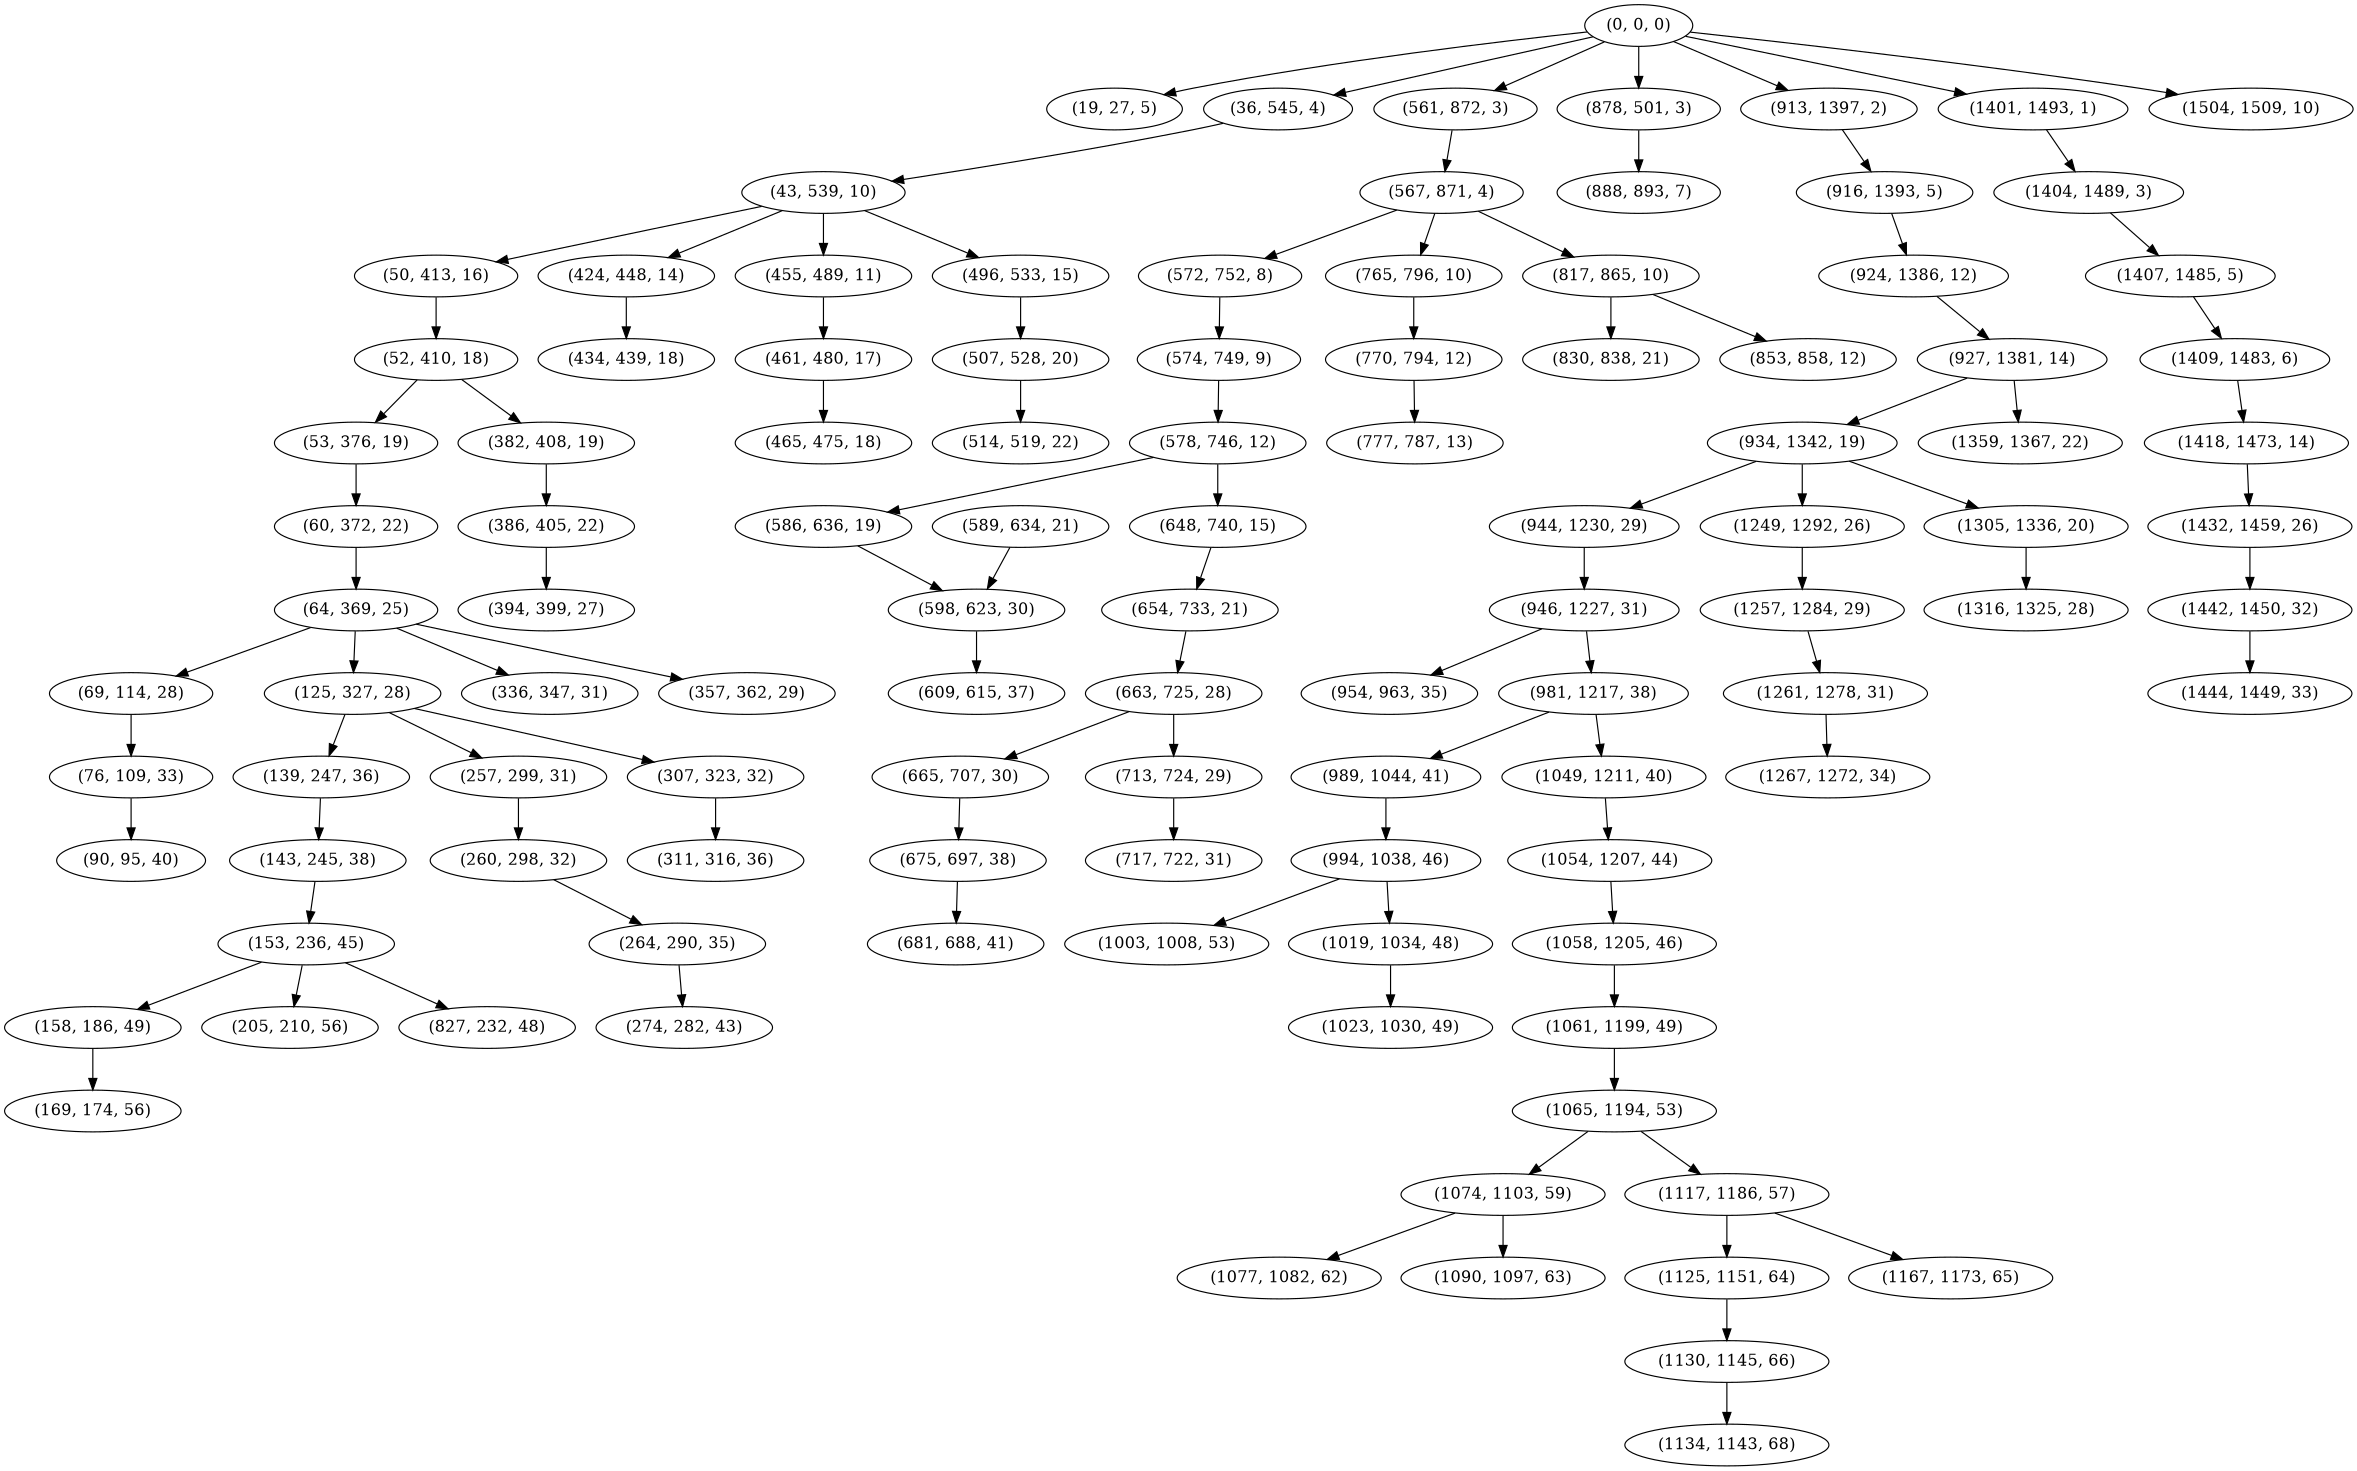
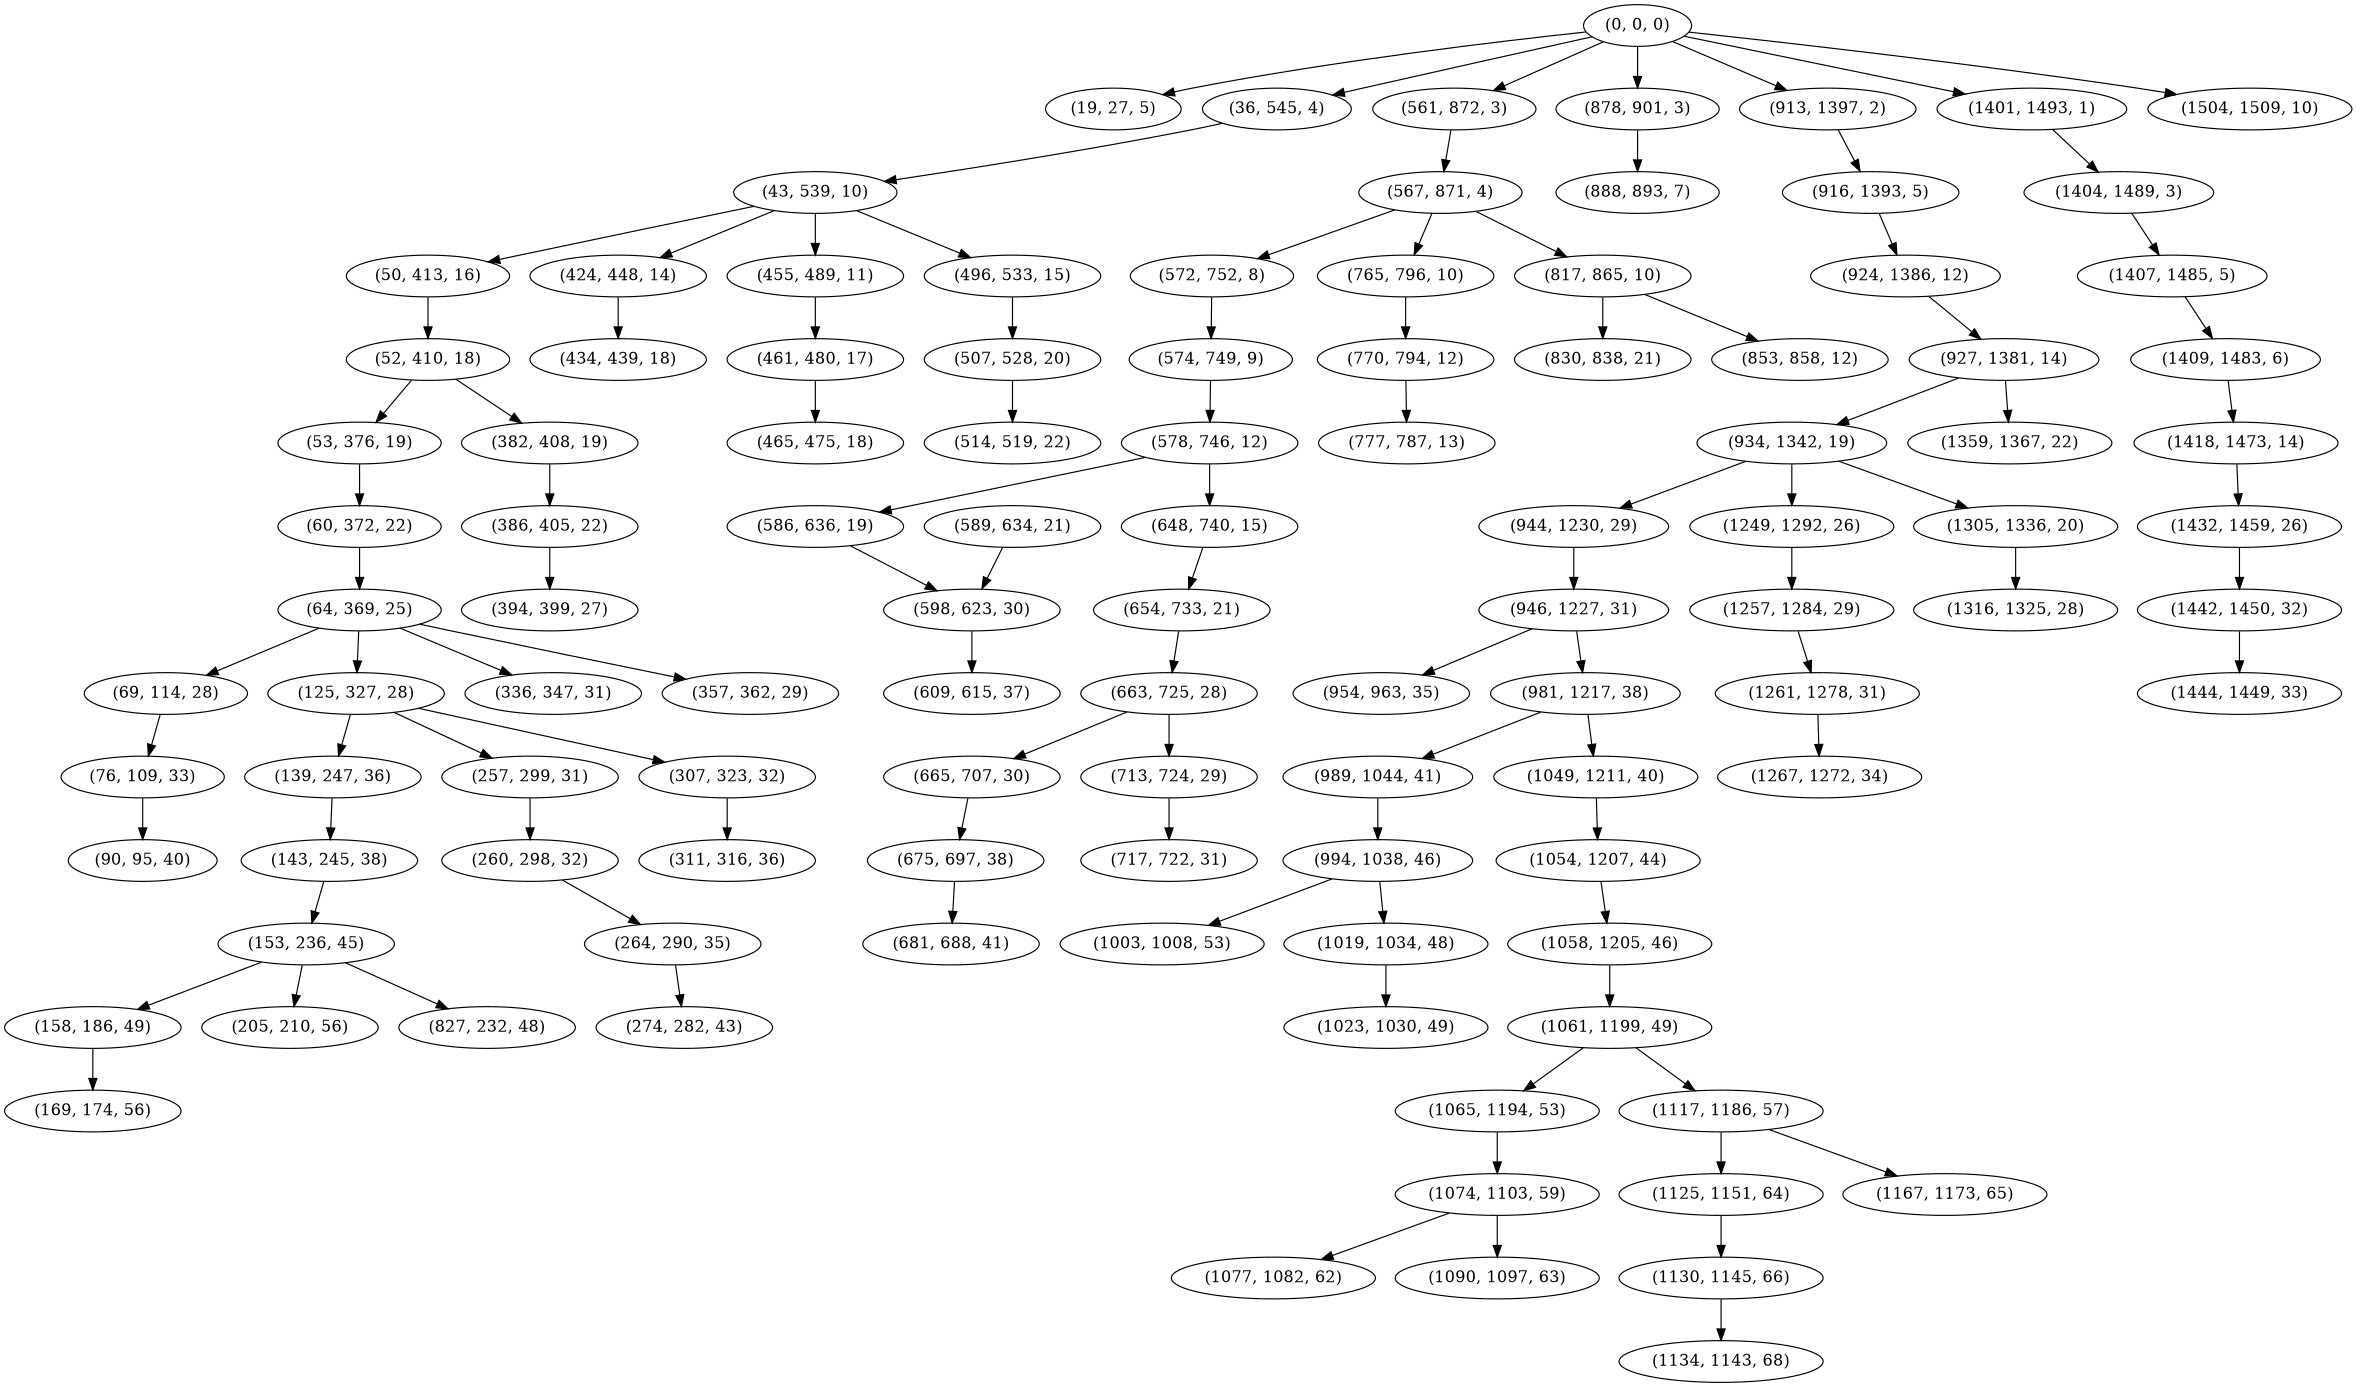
(1639, 109) -> (1638, 109)
(1666, 1149) -> (1661, 1066)
